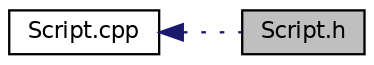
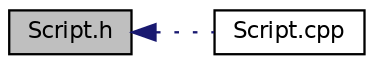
(212, 32) -> (185, 32)
